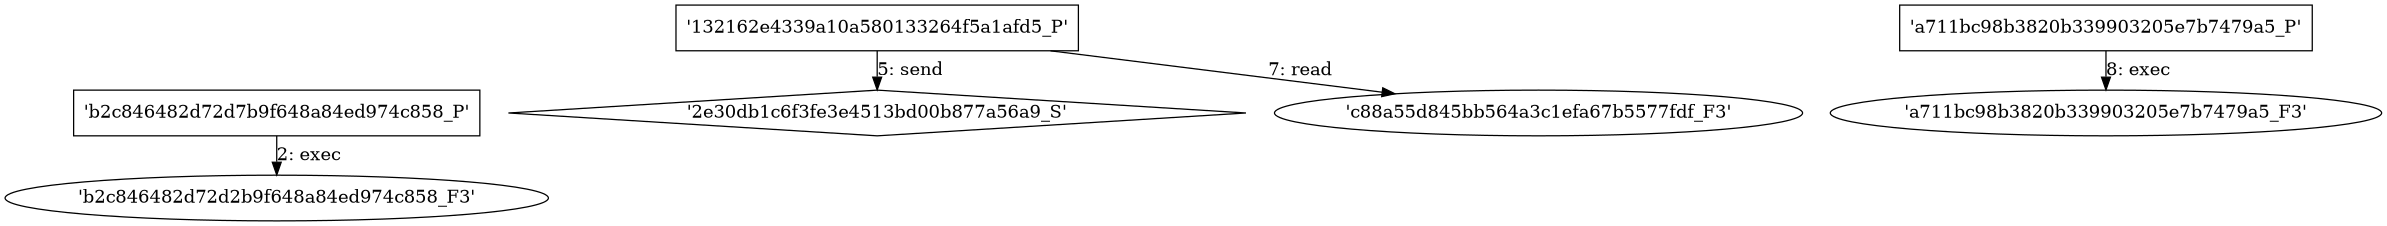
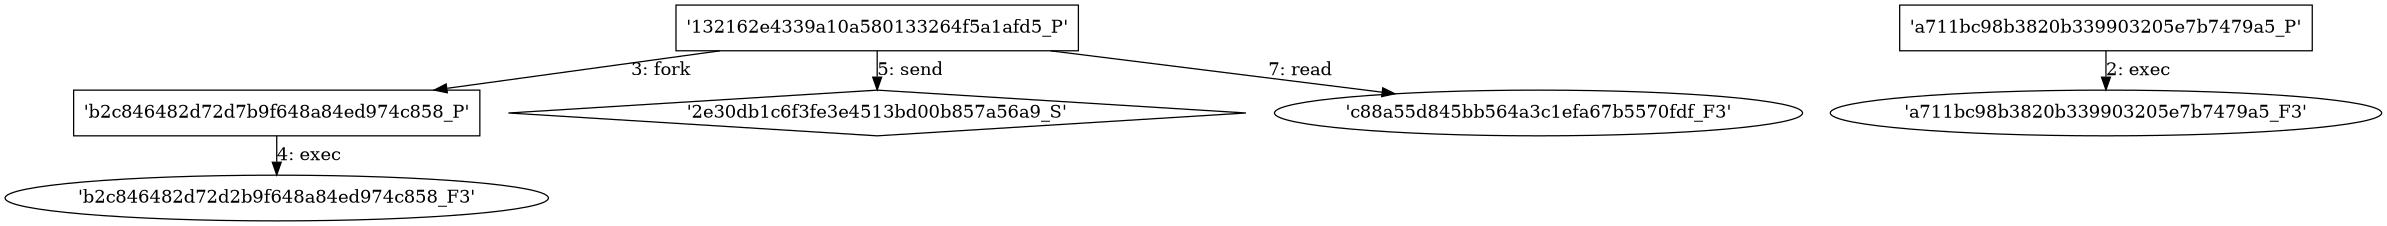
none -> (584, 70)
(2138, 70) -> (2138, 70)
(877, 113) -> (877, 113)
(1539, 113) -> (1539, 113)
(309, 156) -> (309, 156)
